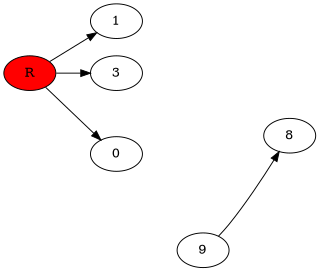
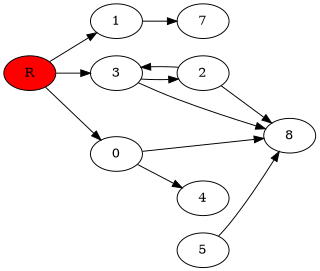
none -> (203, 21)
none -> (203, 73)
none -> (196, 106)
none -> (198, 145)
none -> (203, 198)
(203, 250) -> (203, 250)
